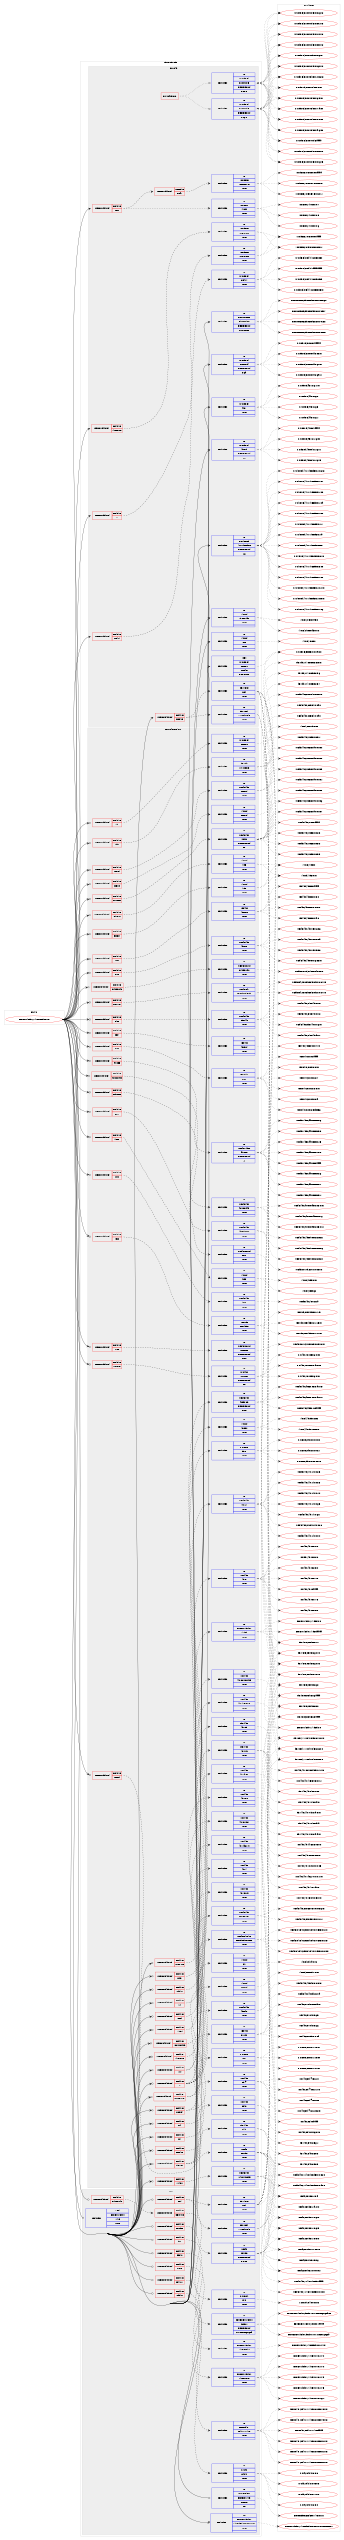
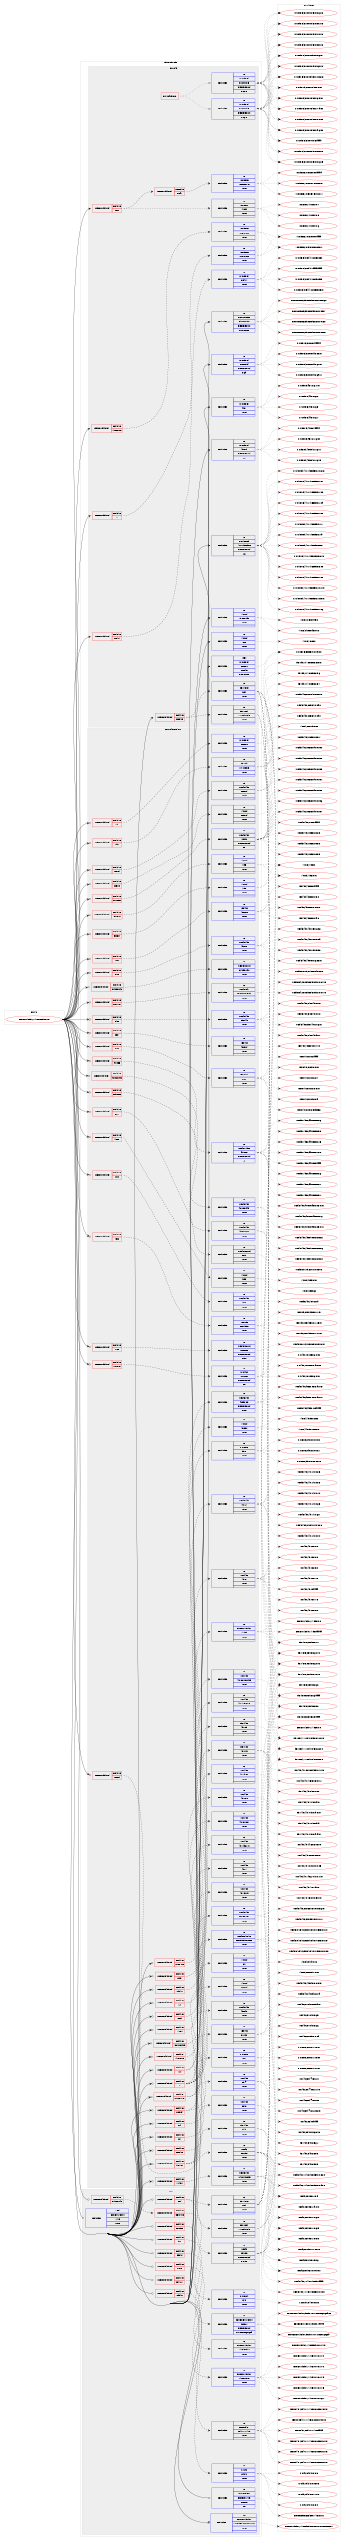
(309, 1557) -> (309, 1557)
(309, 2420) -> (309, 2420)
